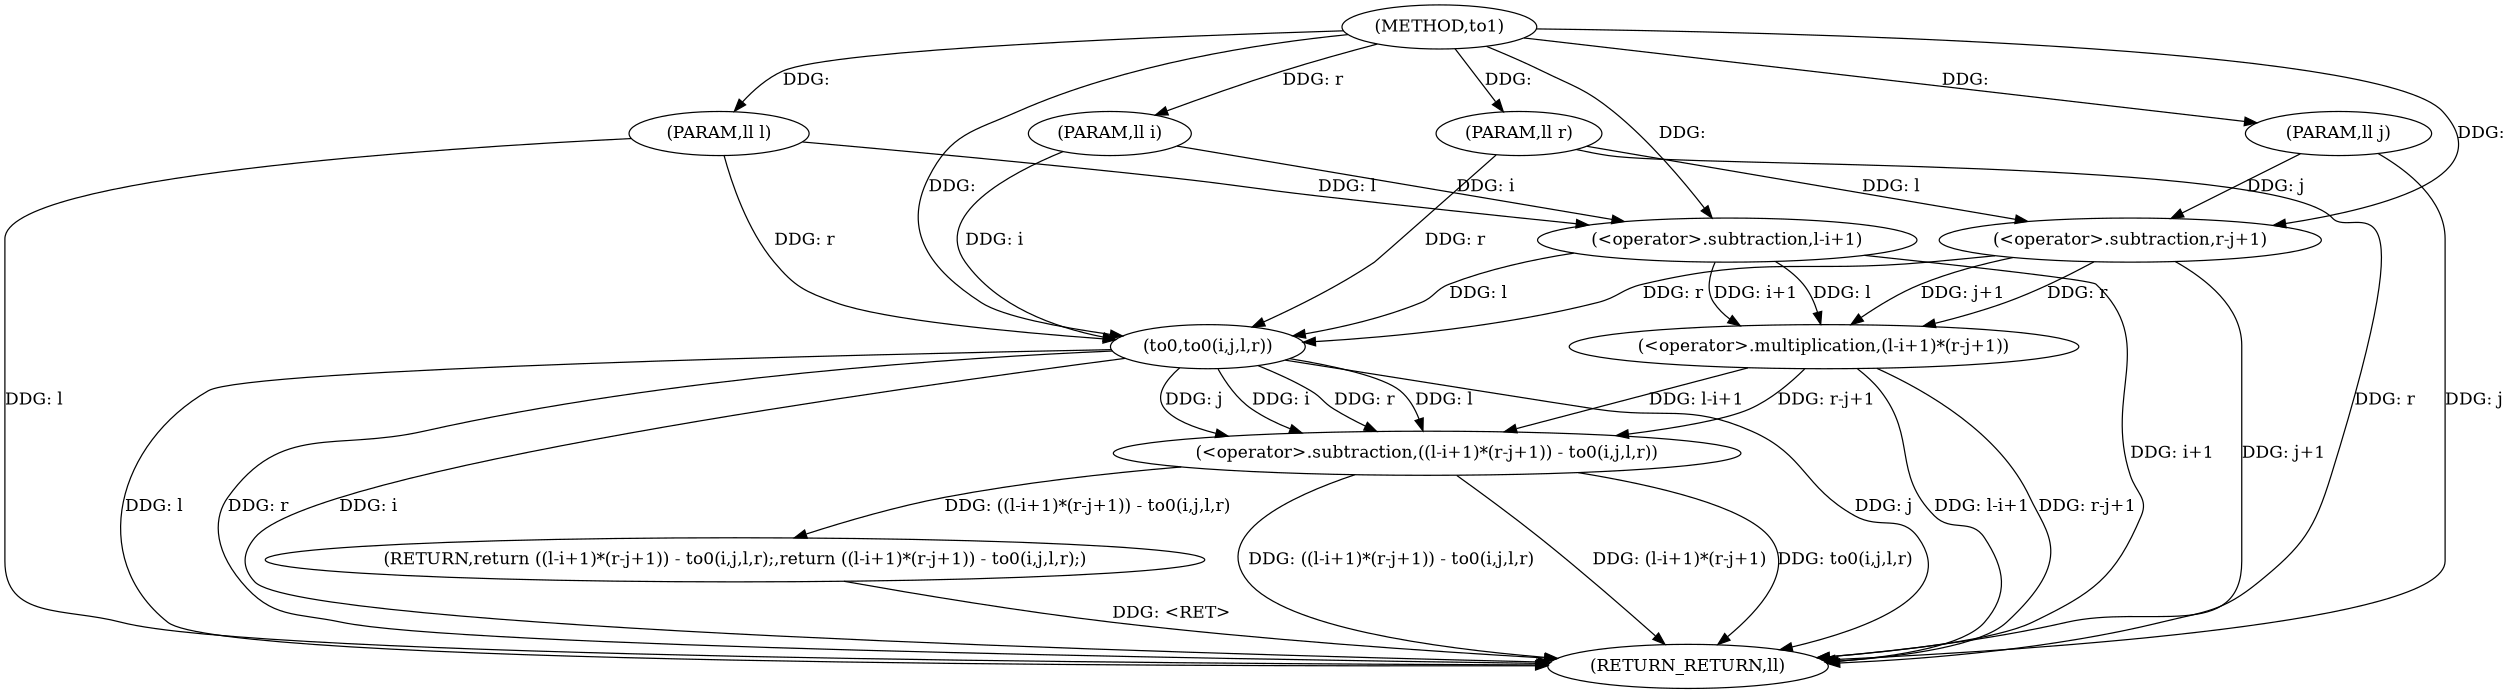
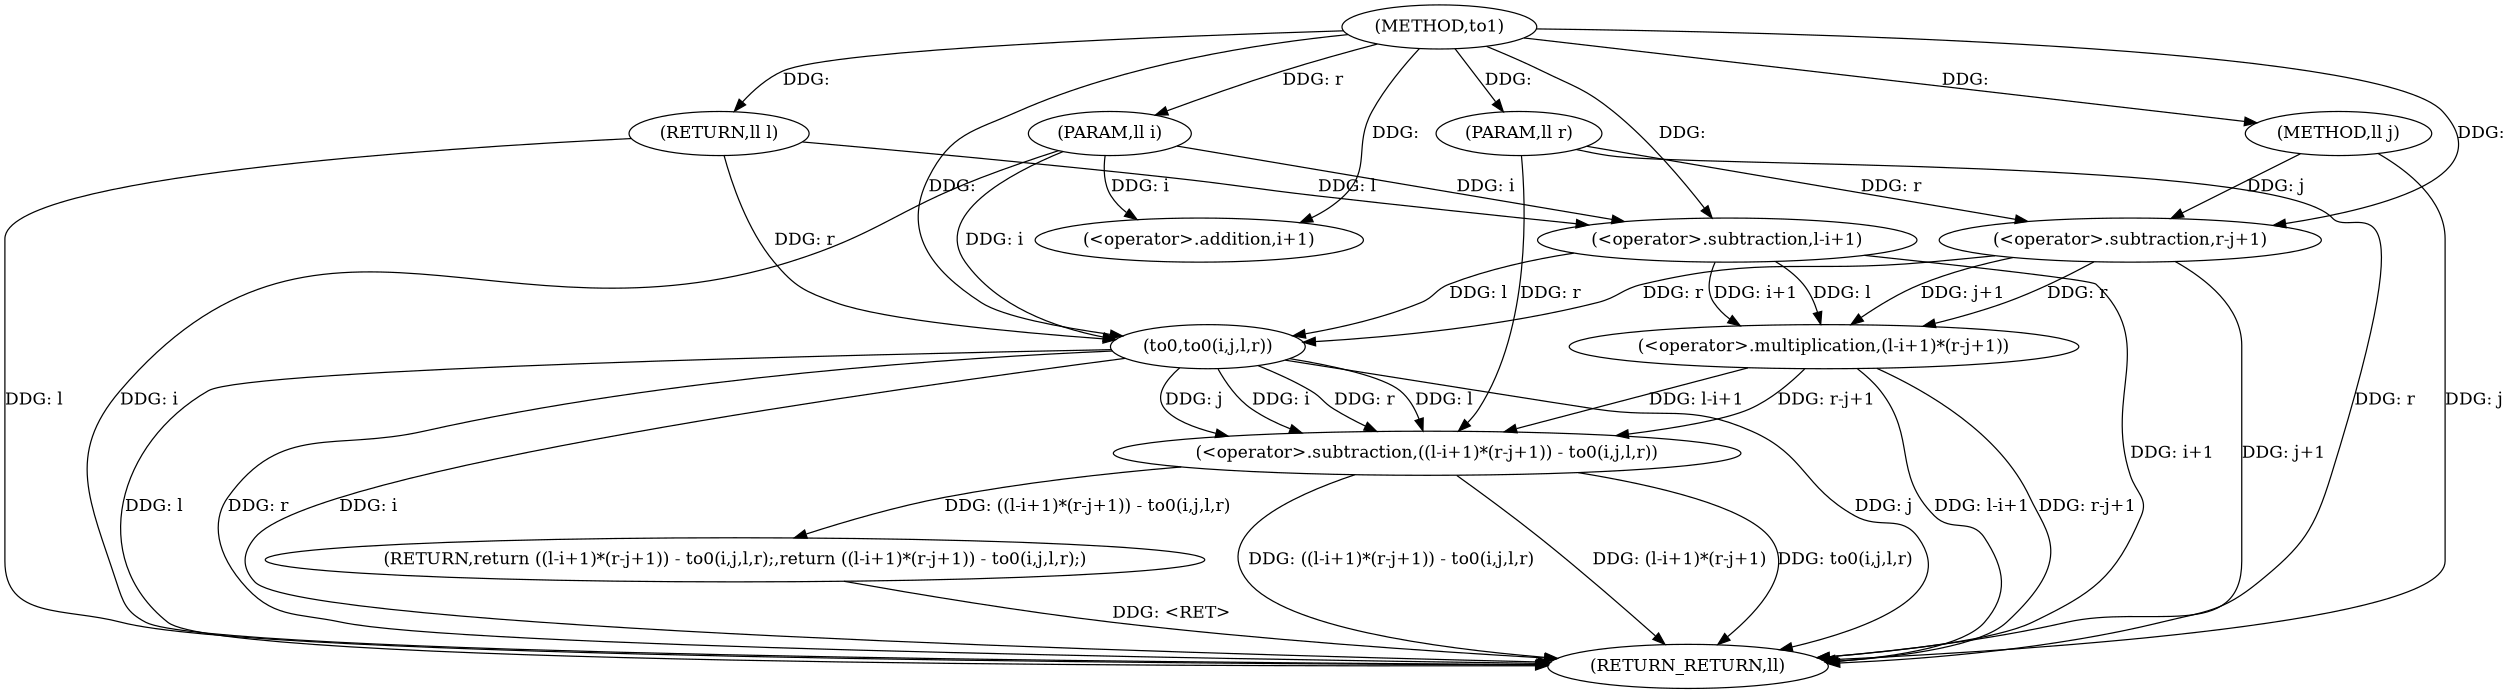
(719, 134) -> (719, 134)
(2339, 134) -> (2339, 134)
(1891, 187) -> (1891, 187)
none -> (1199, 240)
(1388, 250) -> (1518, 295)
none -> (112, 570)
